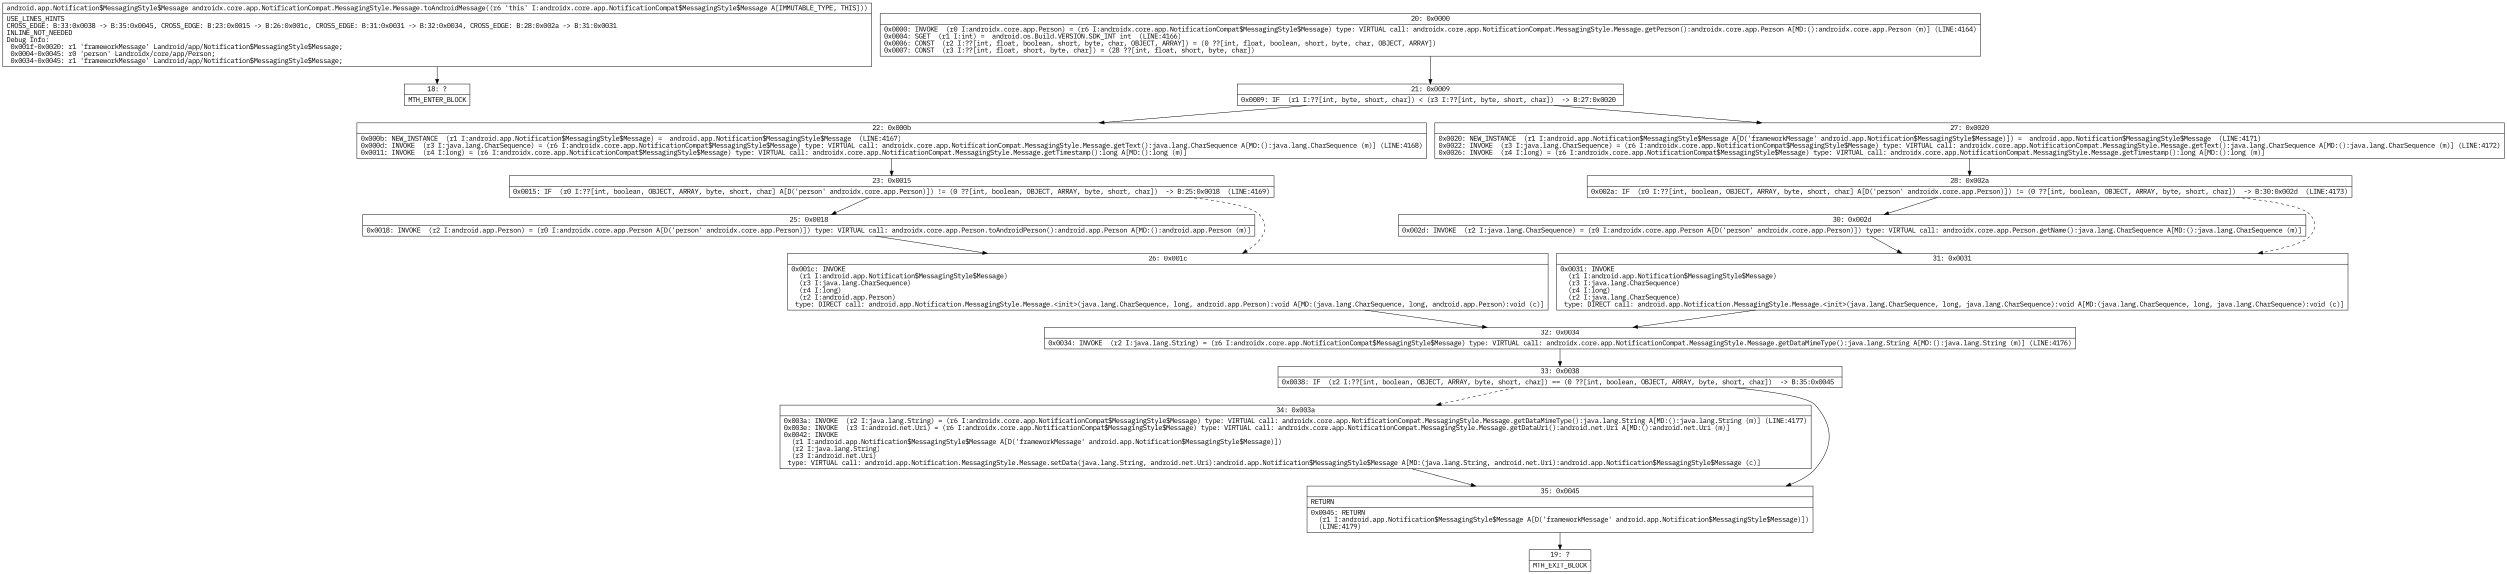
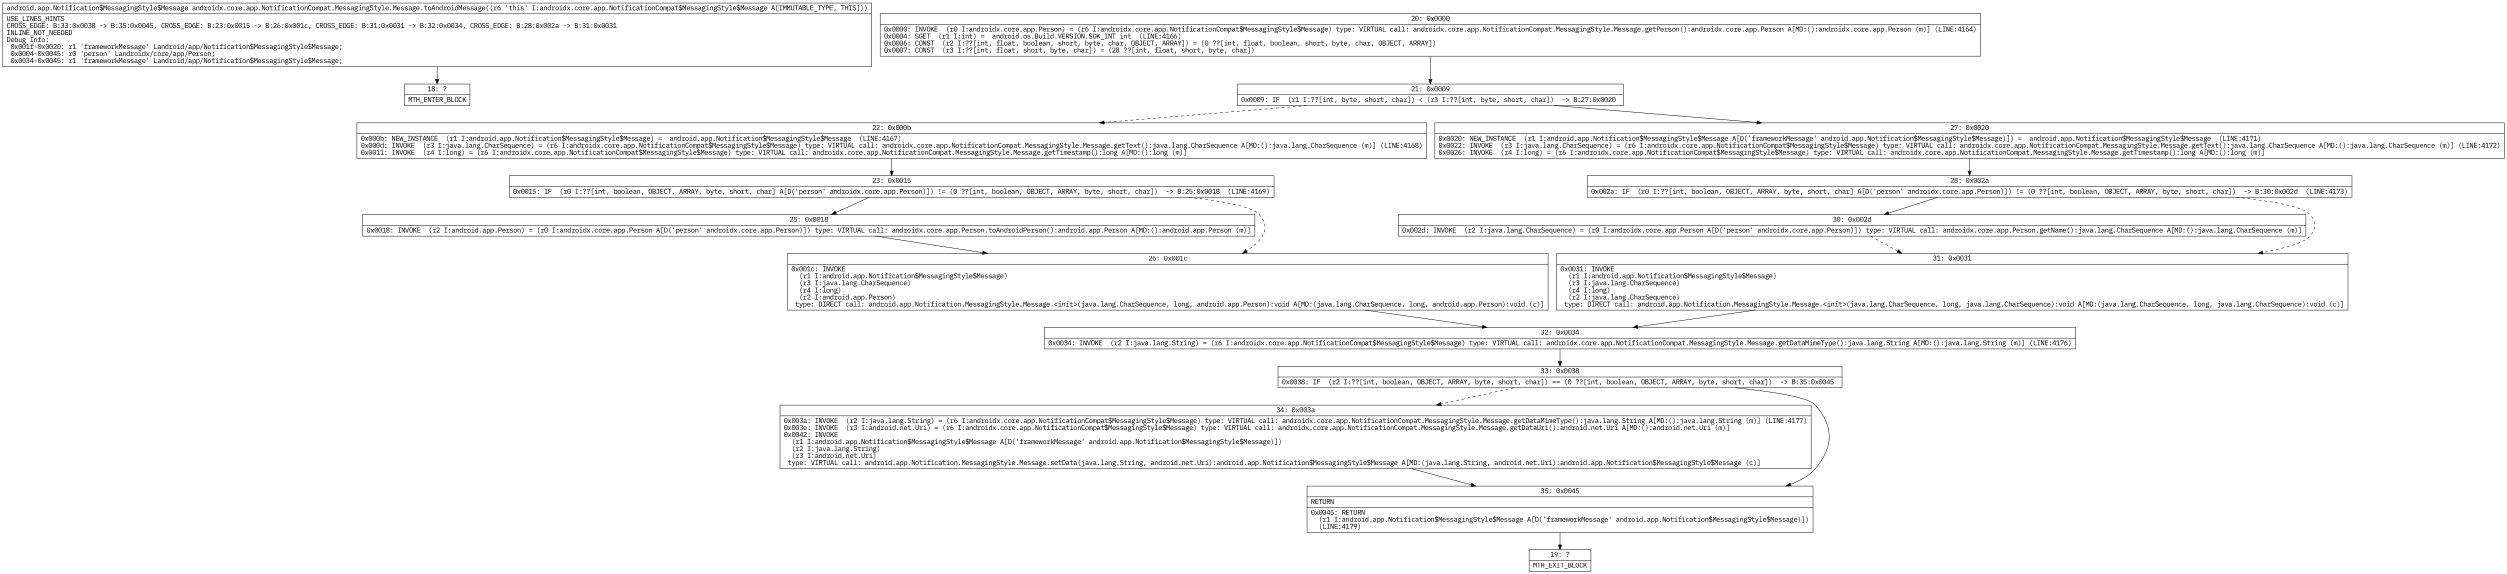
(1205, 114) -> (1205, 114)
(1884, 244) -> (1884, 244)
